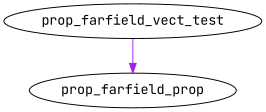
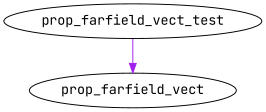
(133, 90) -> (133, 90)
